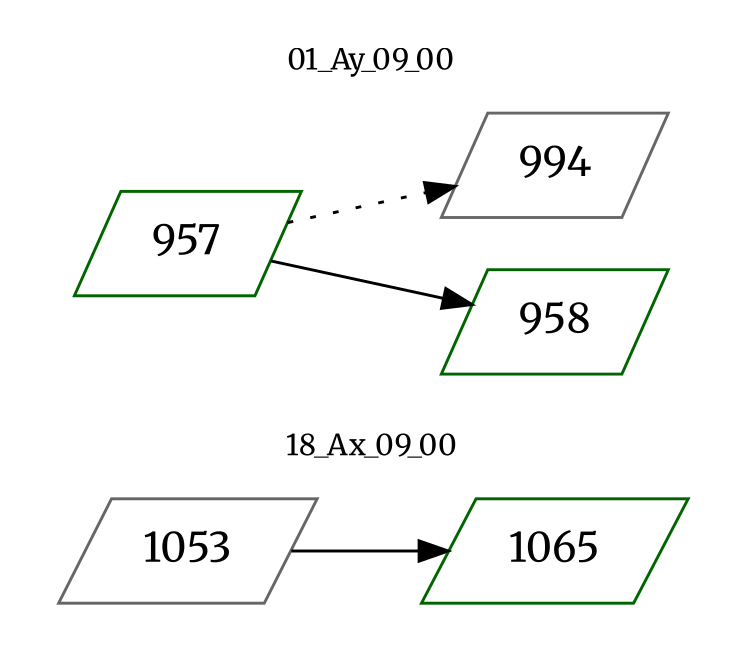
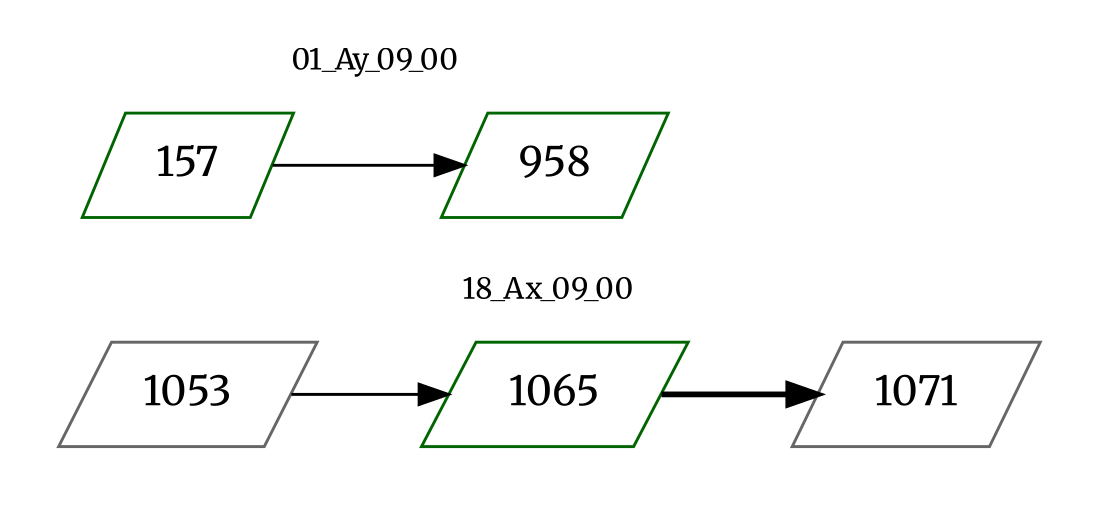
(555, 165) -> none
(188, 244) -> (188, 165)
none -> (916, 394)
